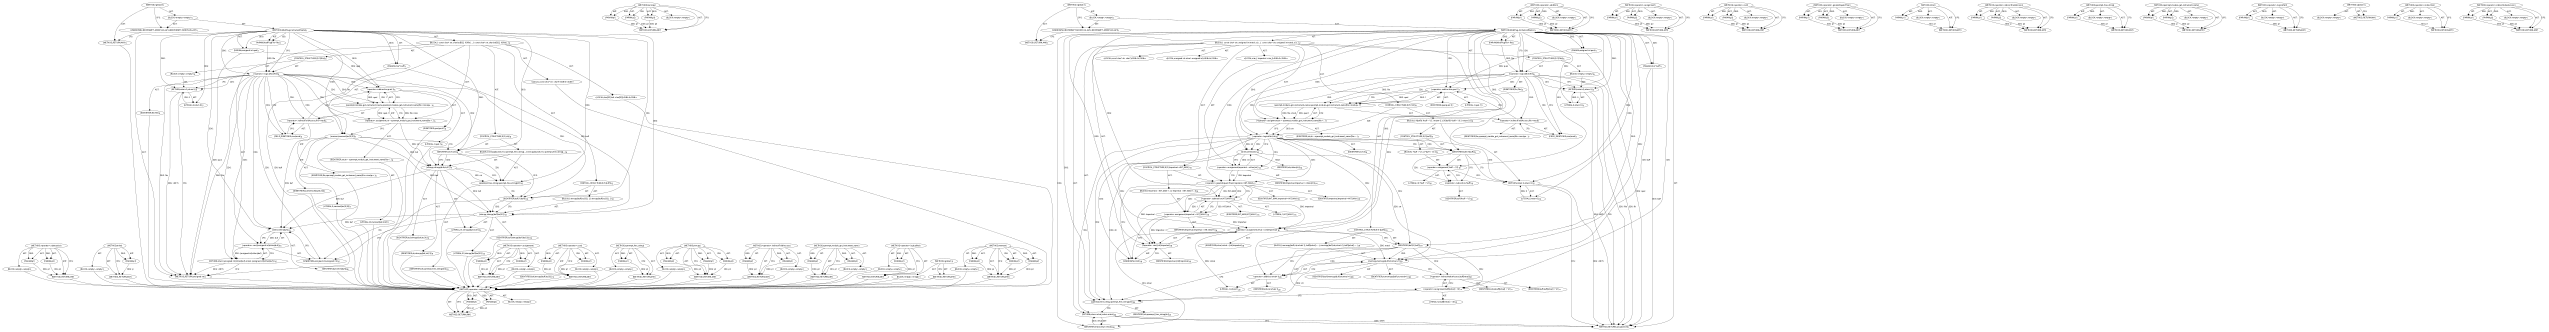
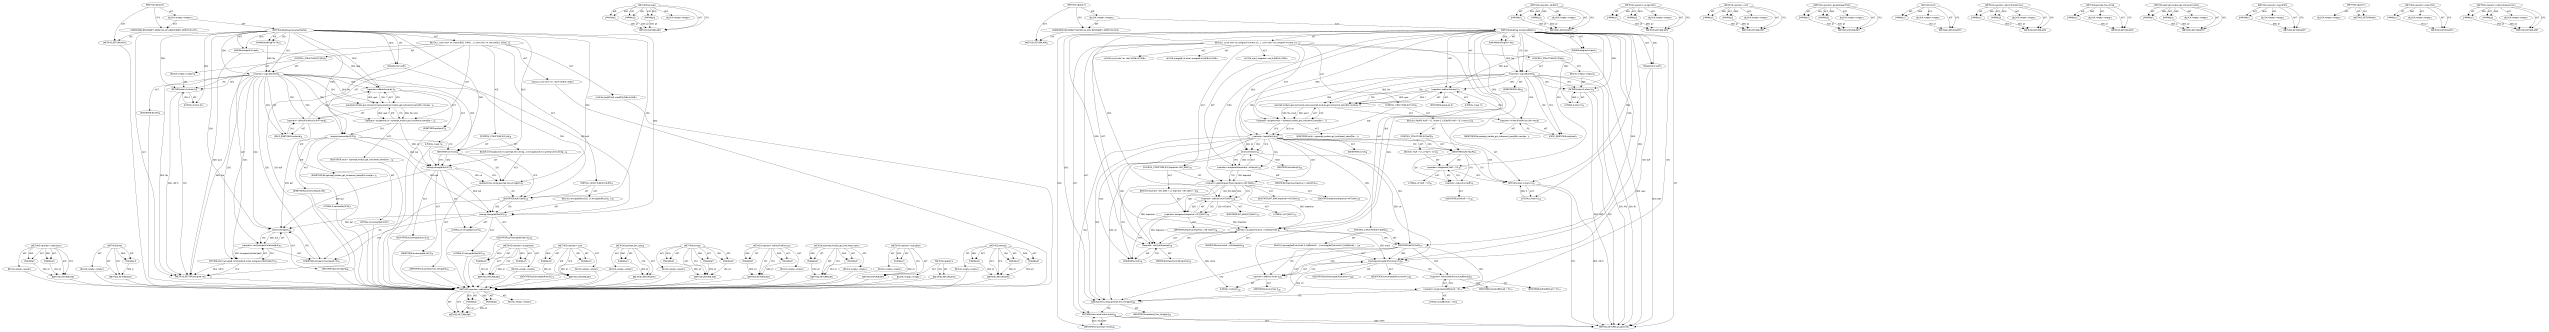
(1122, 270) -> none
